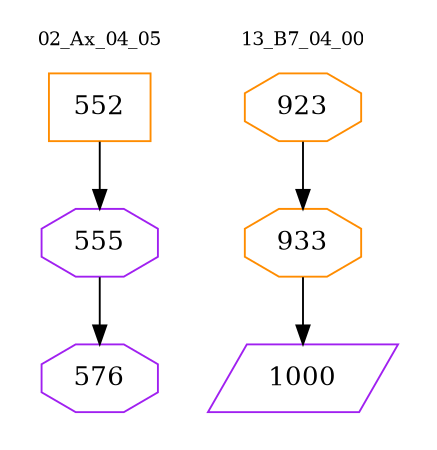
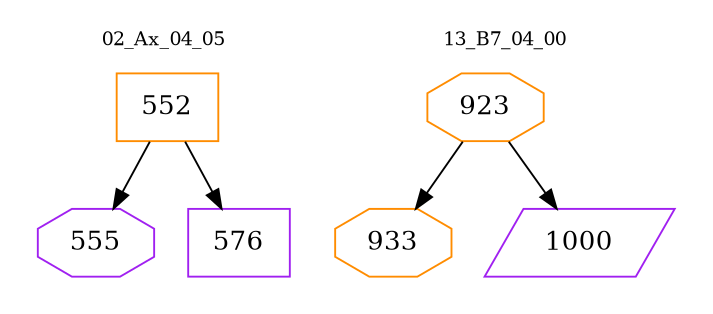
(100, 301) -> (199, 167)
(303, 301) -> (527, 167)
(100, 378) -> (239, 243)
